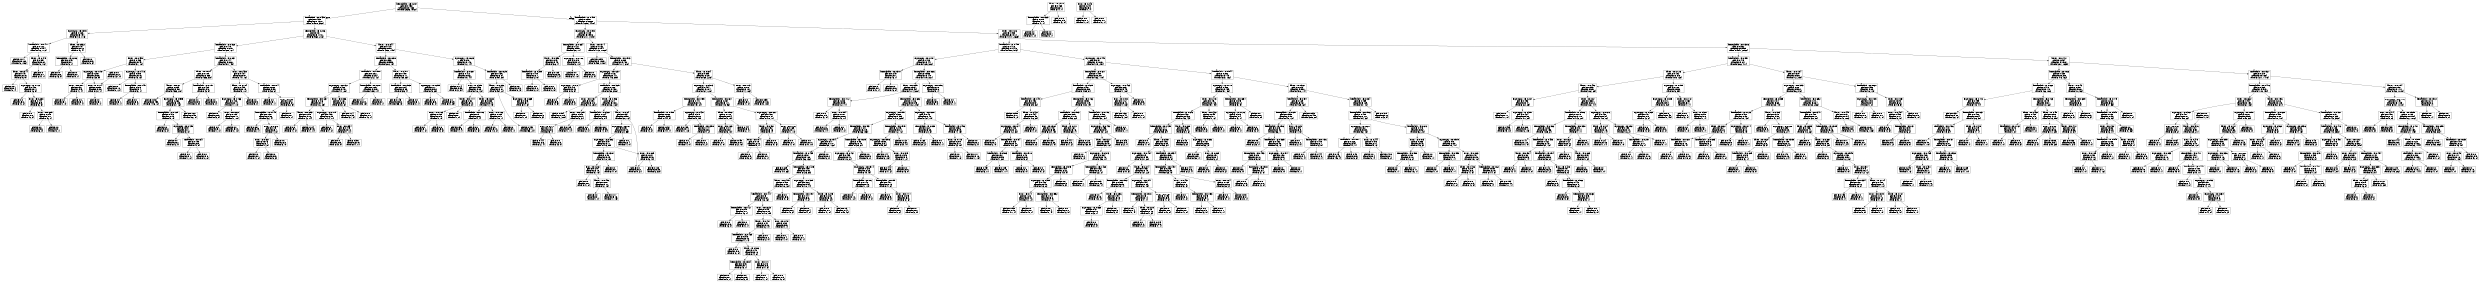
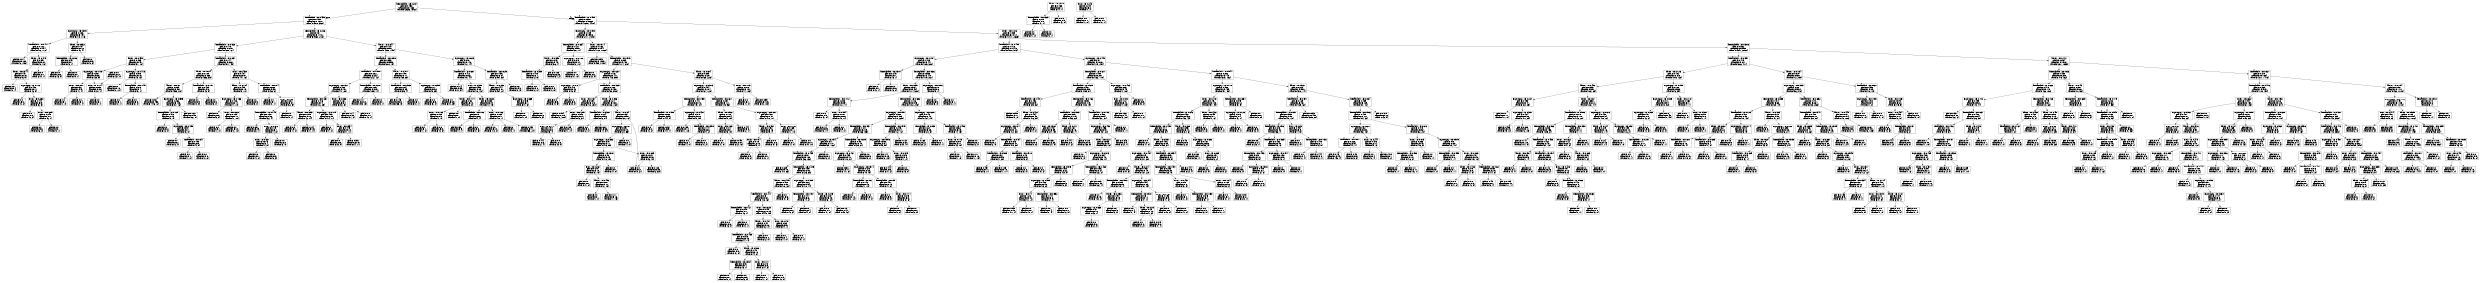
(506, 111) -> (511, 122)
none -> (843, 170)
(764, 211) -> (764, 211)
